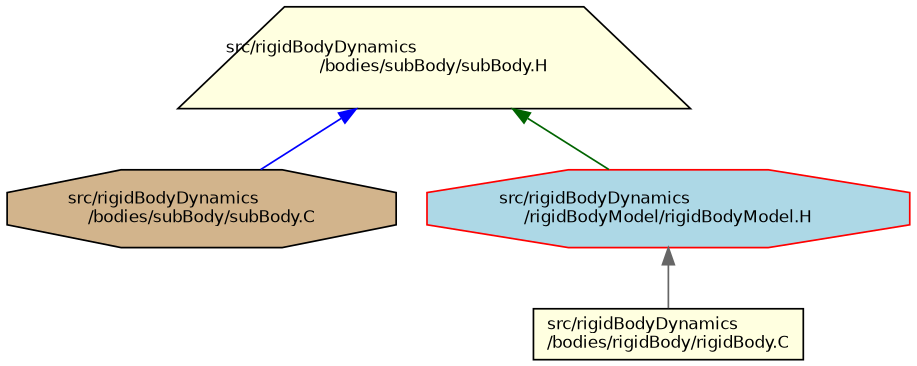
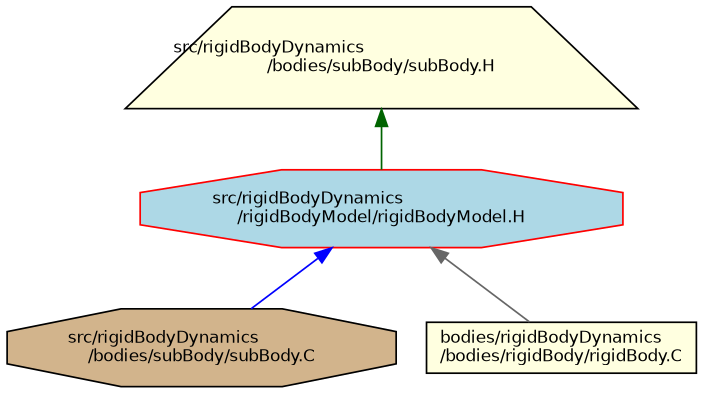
(301, 144) -> (285, 284)
(668, 334) -> (561, 348)
